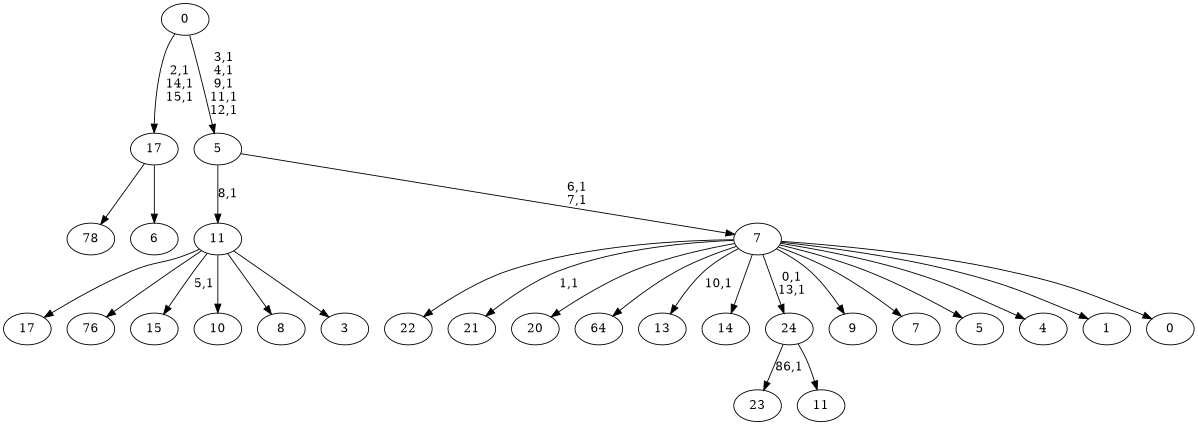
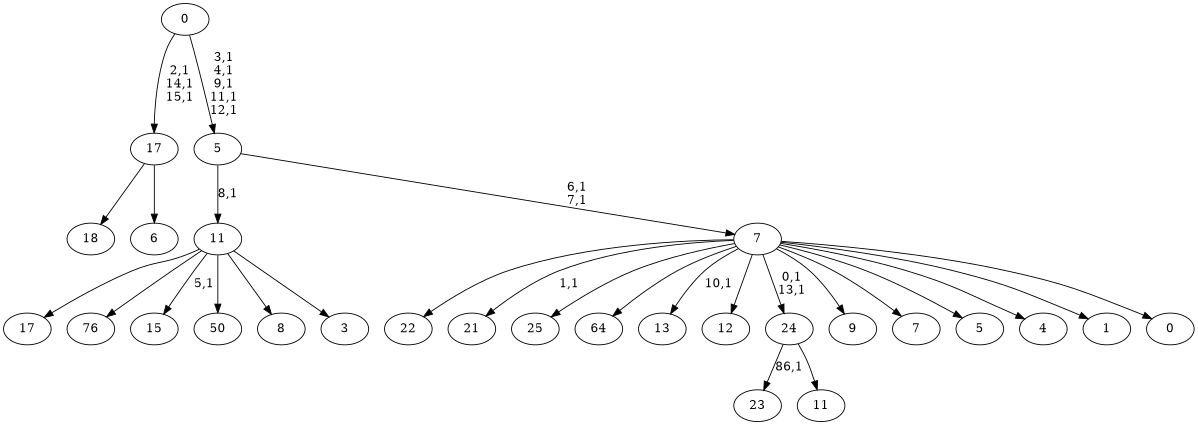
(91, 239) -> (91, 239)
(218, 329) -> (218, 329)
(535, 329) -> (535, 329)
(726, 329) -> (726, 329)
